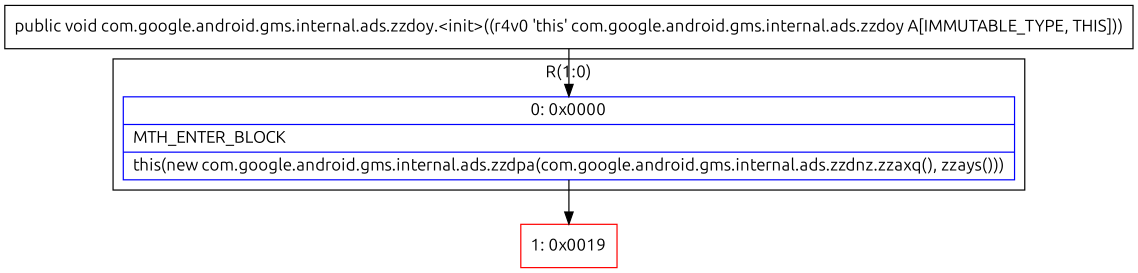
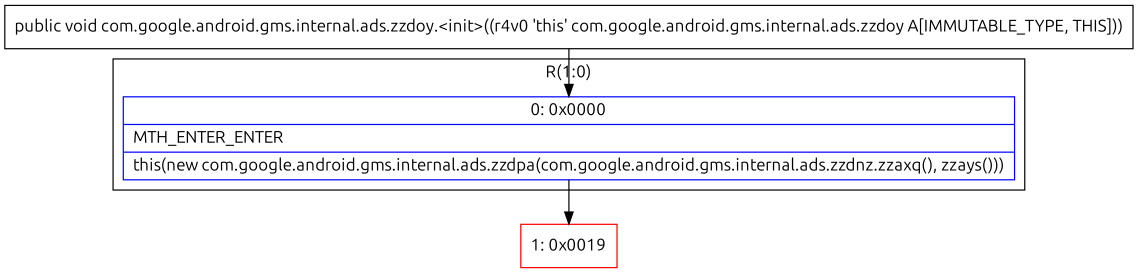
(209, 138) -> (209, 138)
